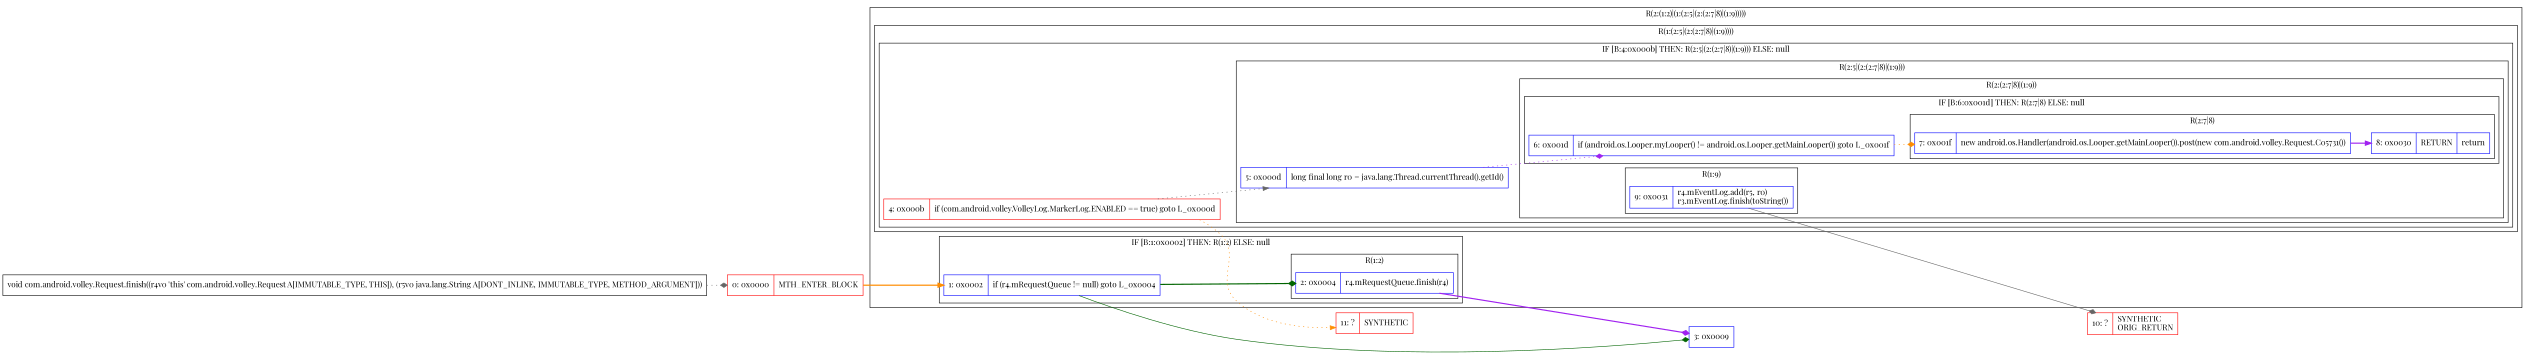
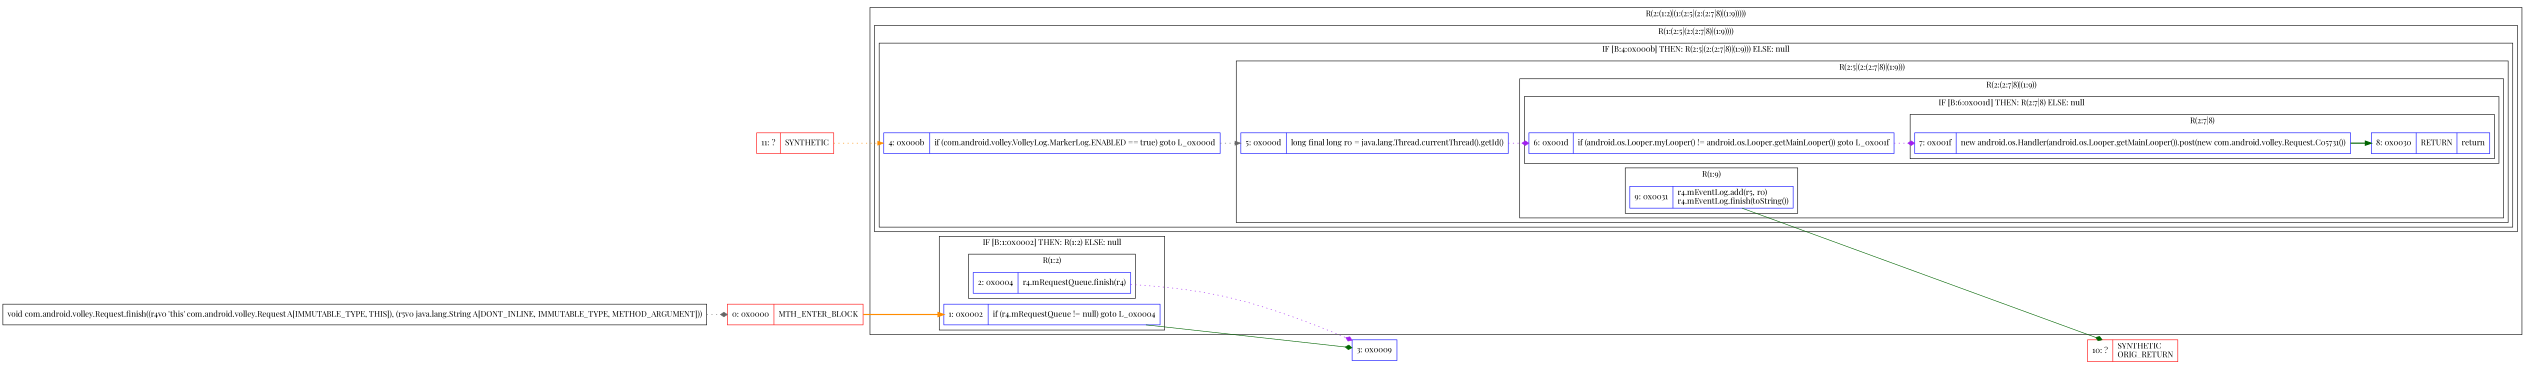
(2358, 143) -> (2358, 143)
(1901, 144) -> (1901, 143)
(1733, 201) -> (1733, 201)
(1052, 209) -> (1052, 143)
(1919, 259) -> (1919, 273)
(1221, 284) -> none
(1234, 298) -> (856, 143)
(1561, 313) -> (1241, 301)
